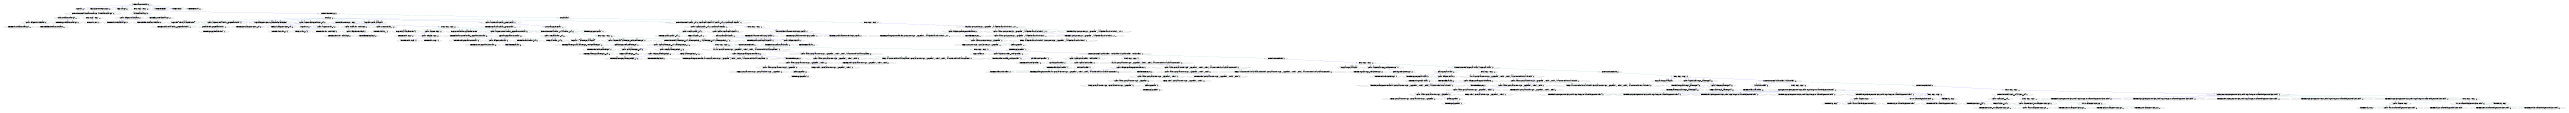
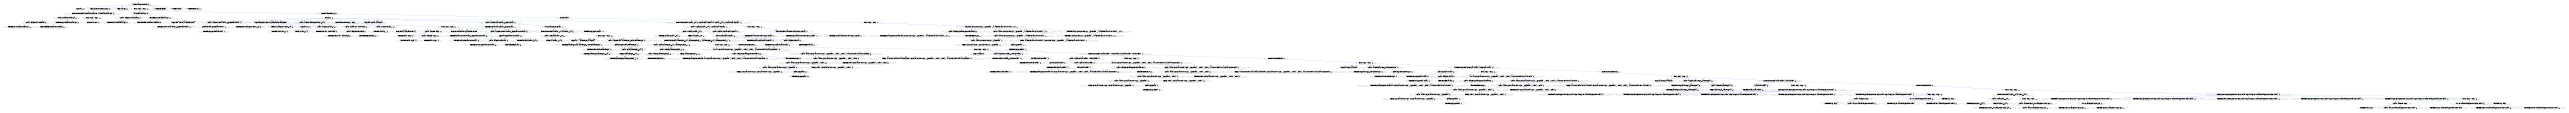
(2147, 108) -> none
